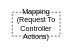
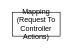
(36, 24) -> (36, 24)
